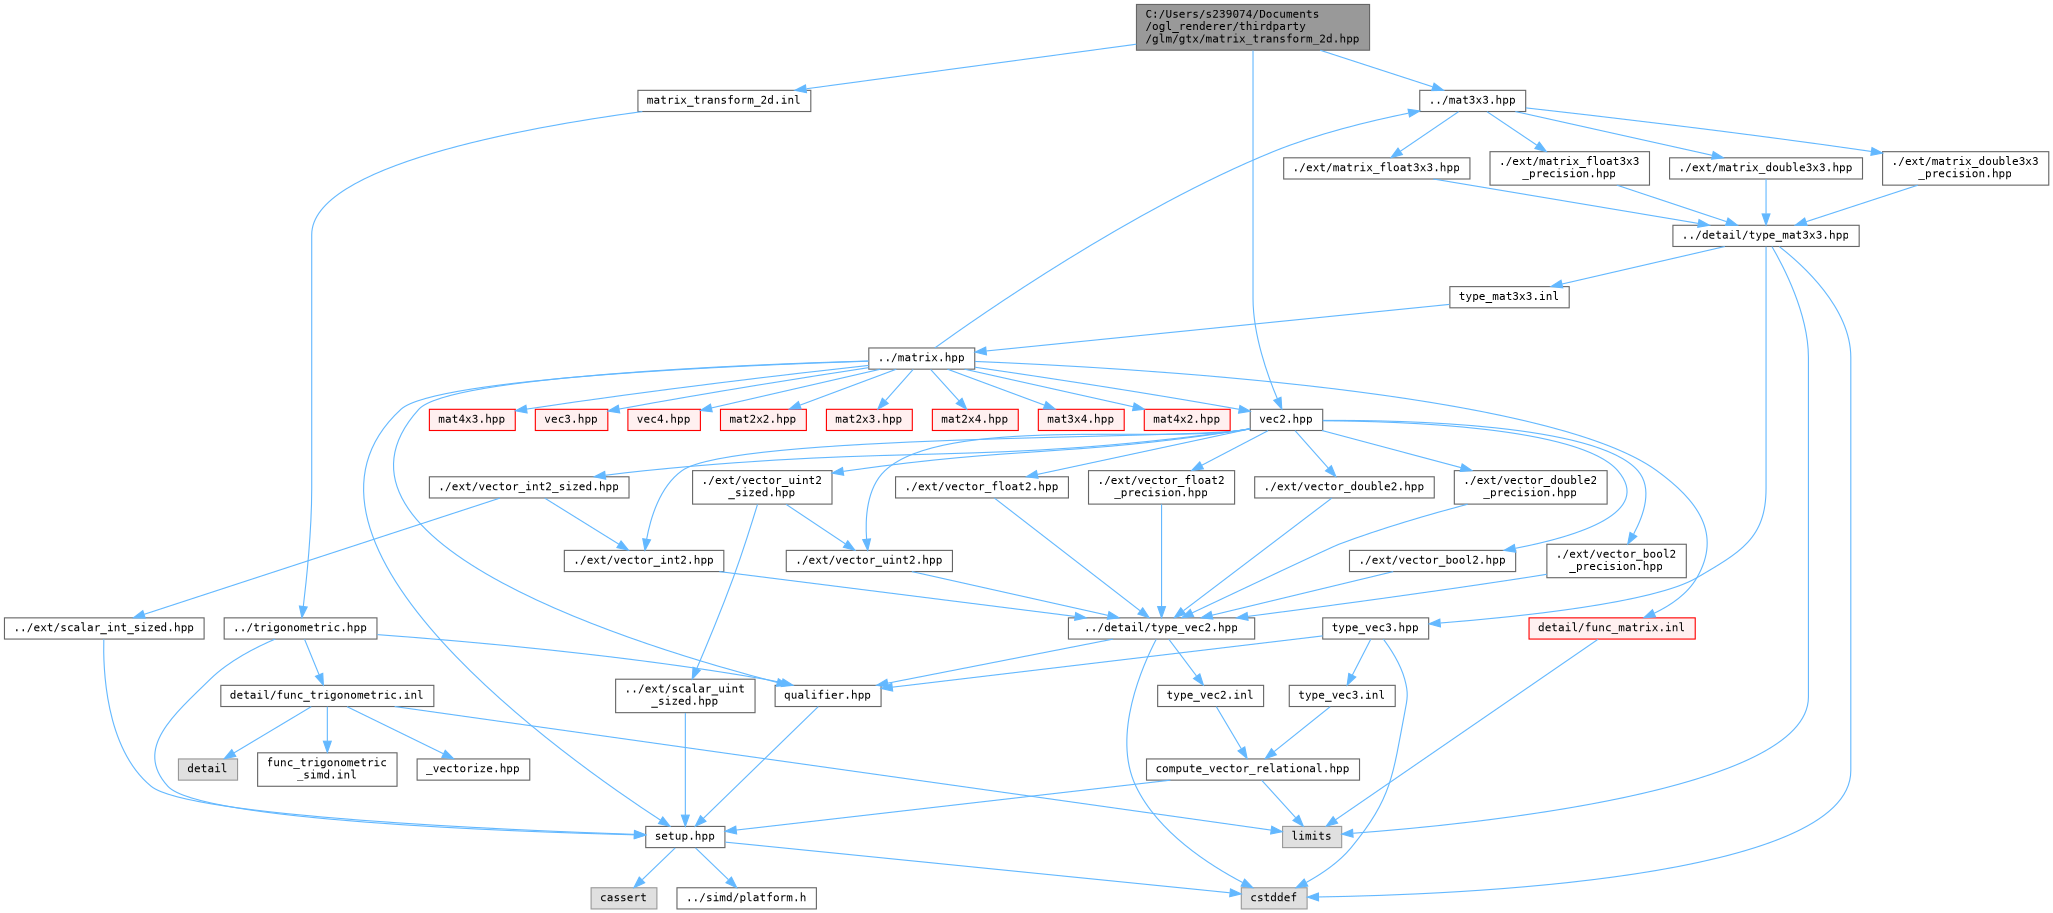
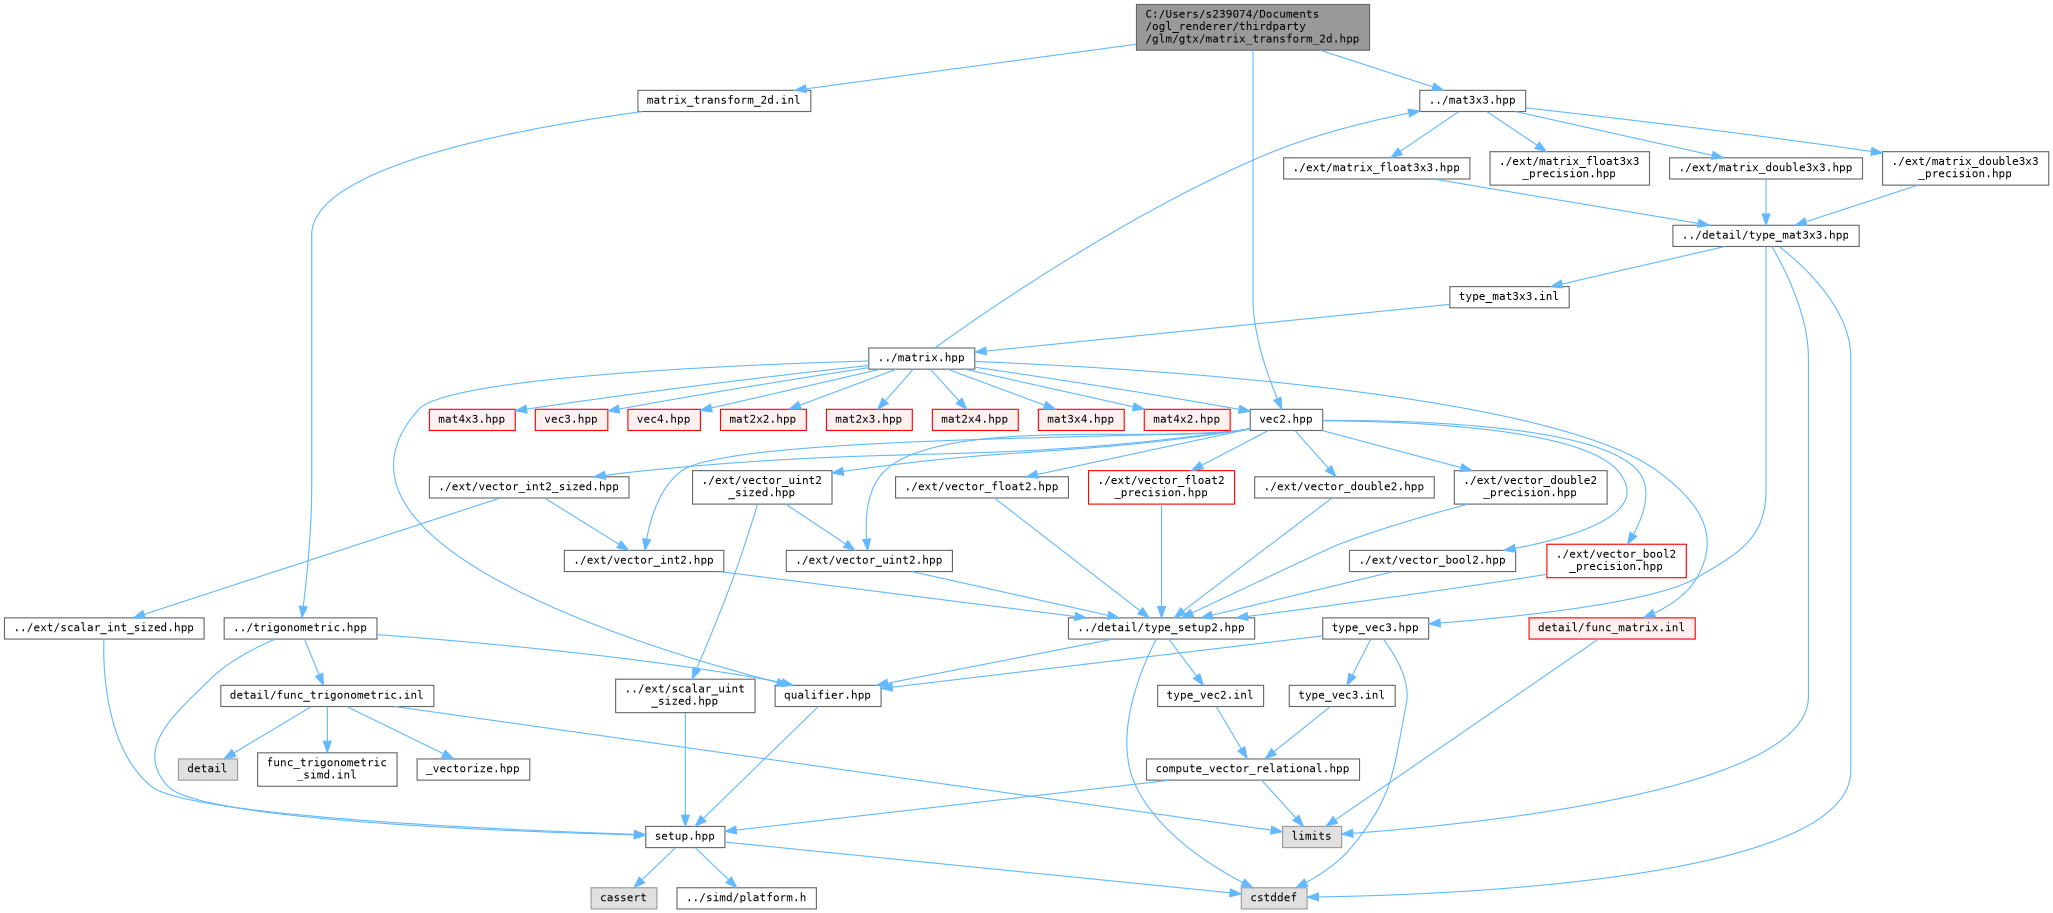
(1672, 203) -> none
(381, 441) -> none
(1162, 487) -> (1162, 487)
(1617, 561) -> (1617, 561)
(1162, 628) -> (1162, 628)
